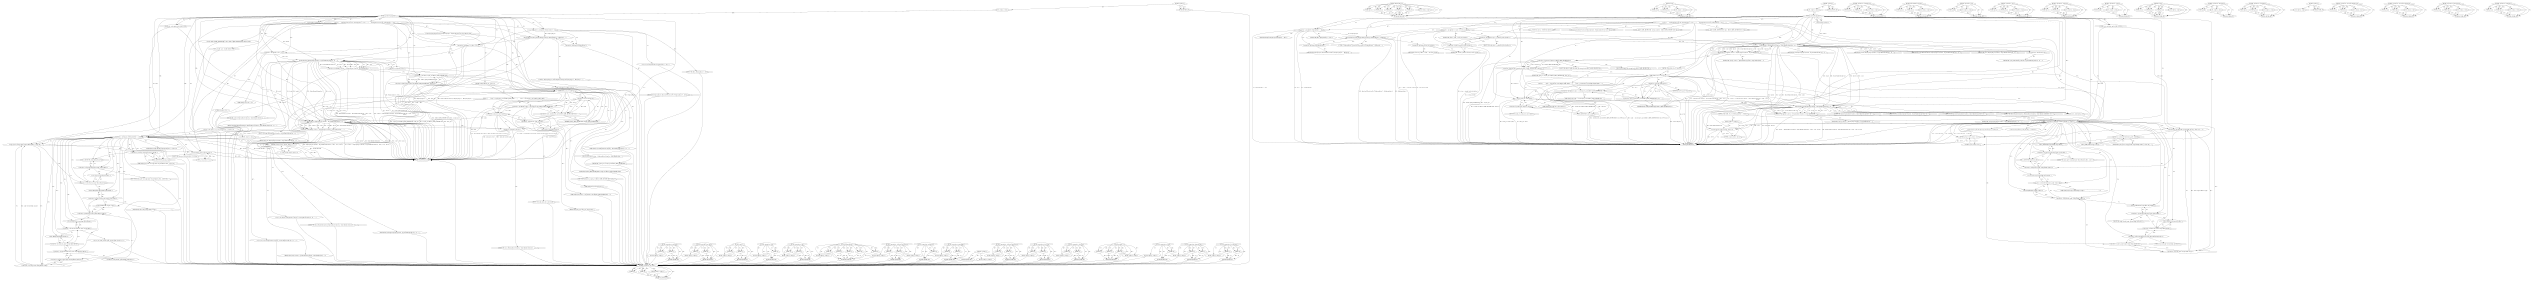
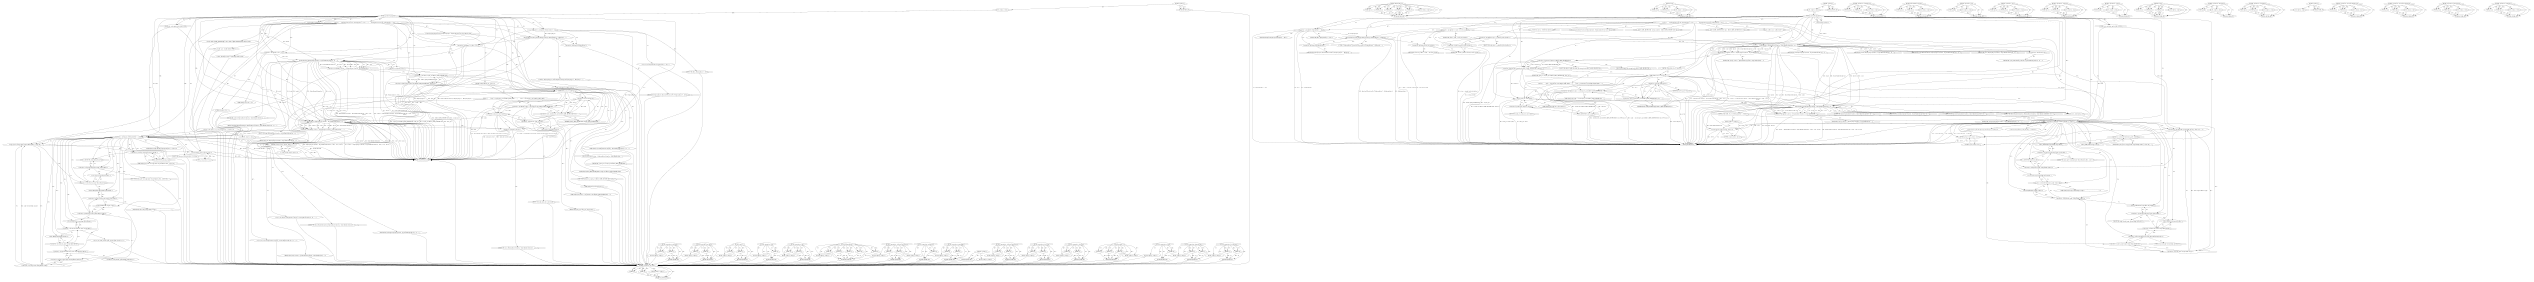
none -> (1774, 30)
(1475, 34) -> (1431, 34)
none -> (230, 57)
